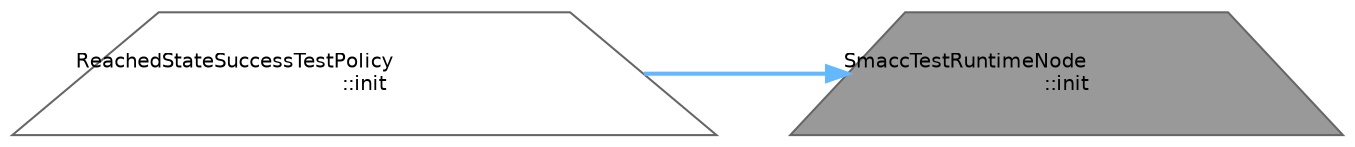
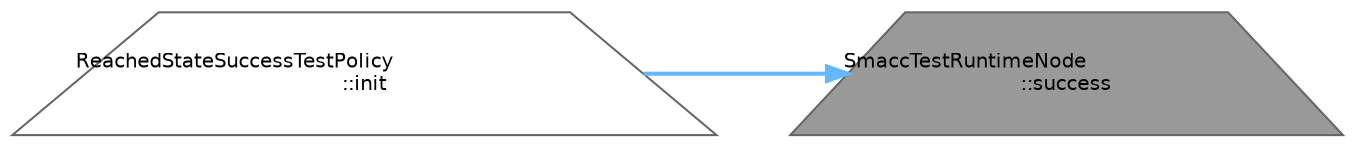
(1067, 74) -> (1067, 74)
